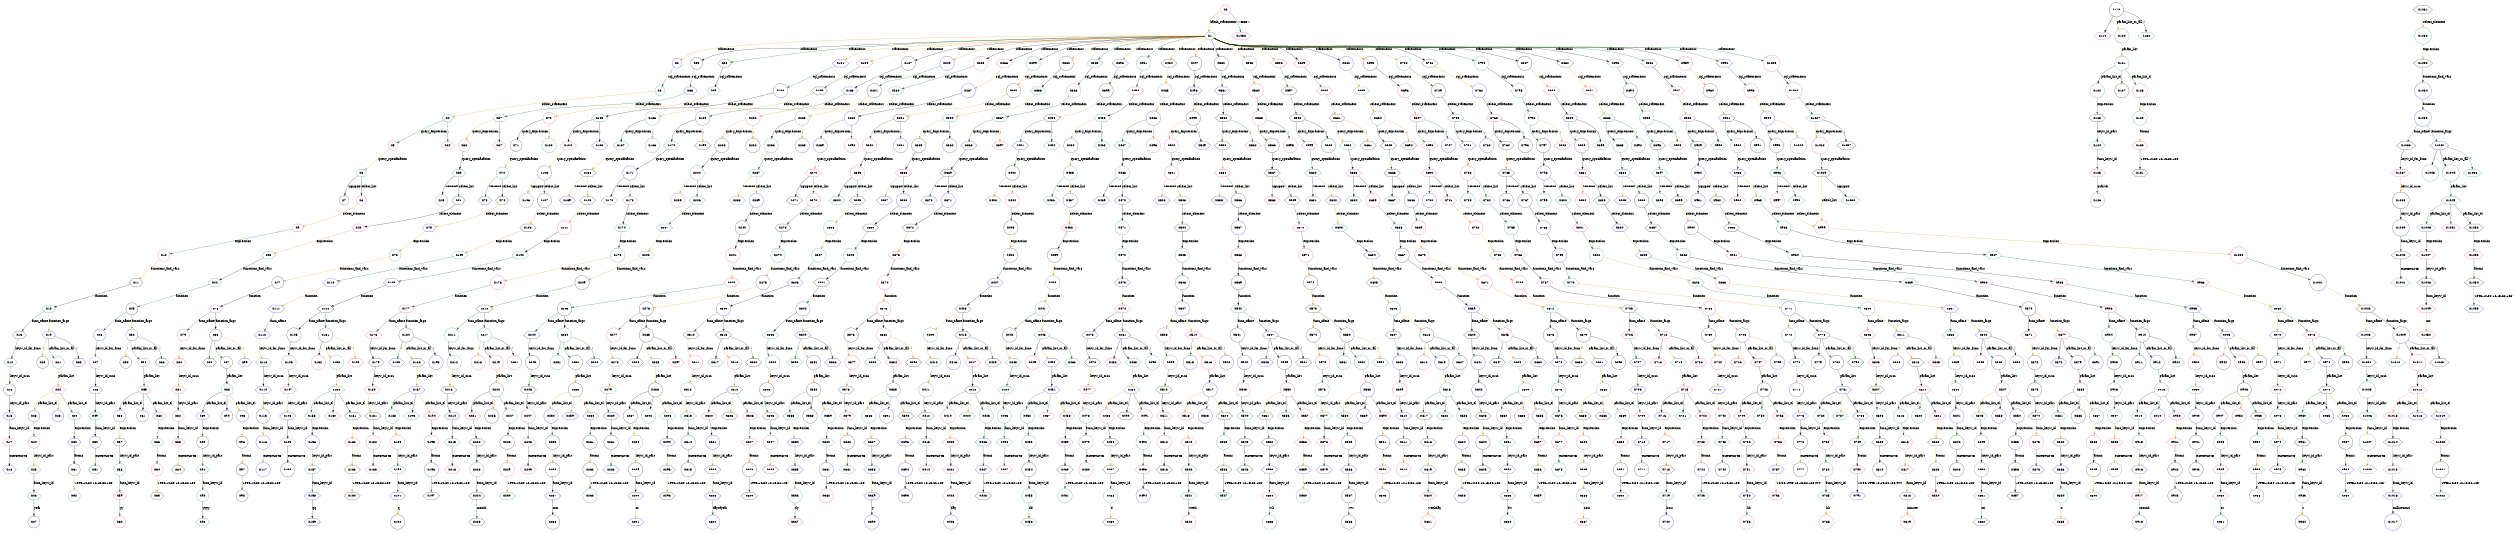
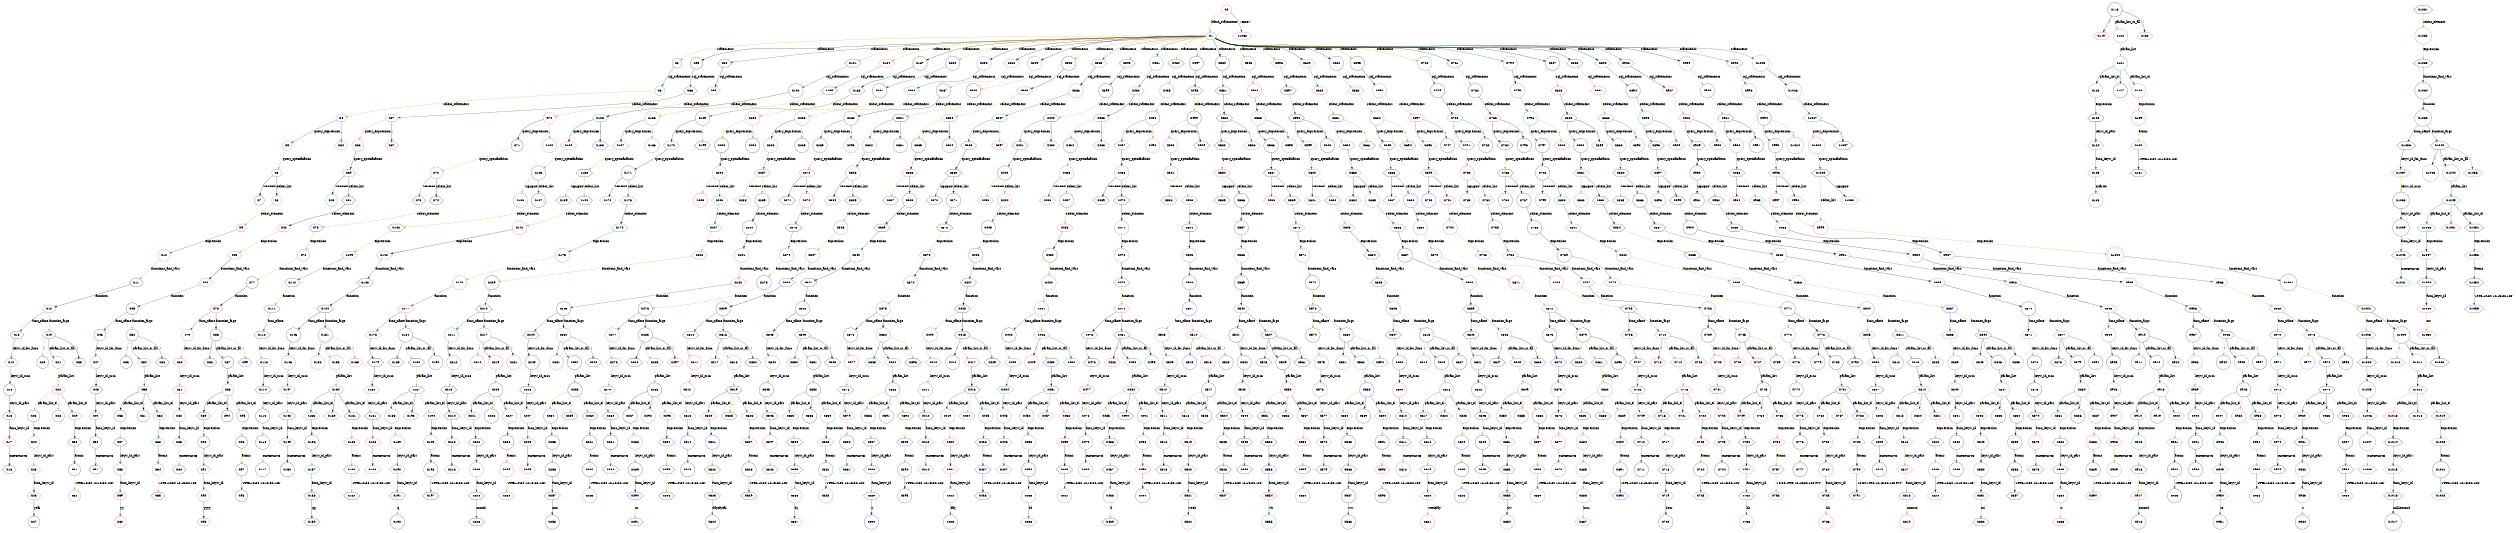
(178, 416) -> (179, 416)
(373, 442) -> (373, 442)
(1905, 442) -> (1905, 442)
